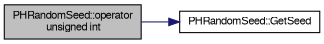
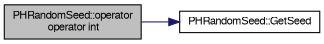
(73, 22) -> (73, 22)
